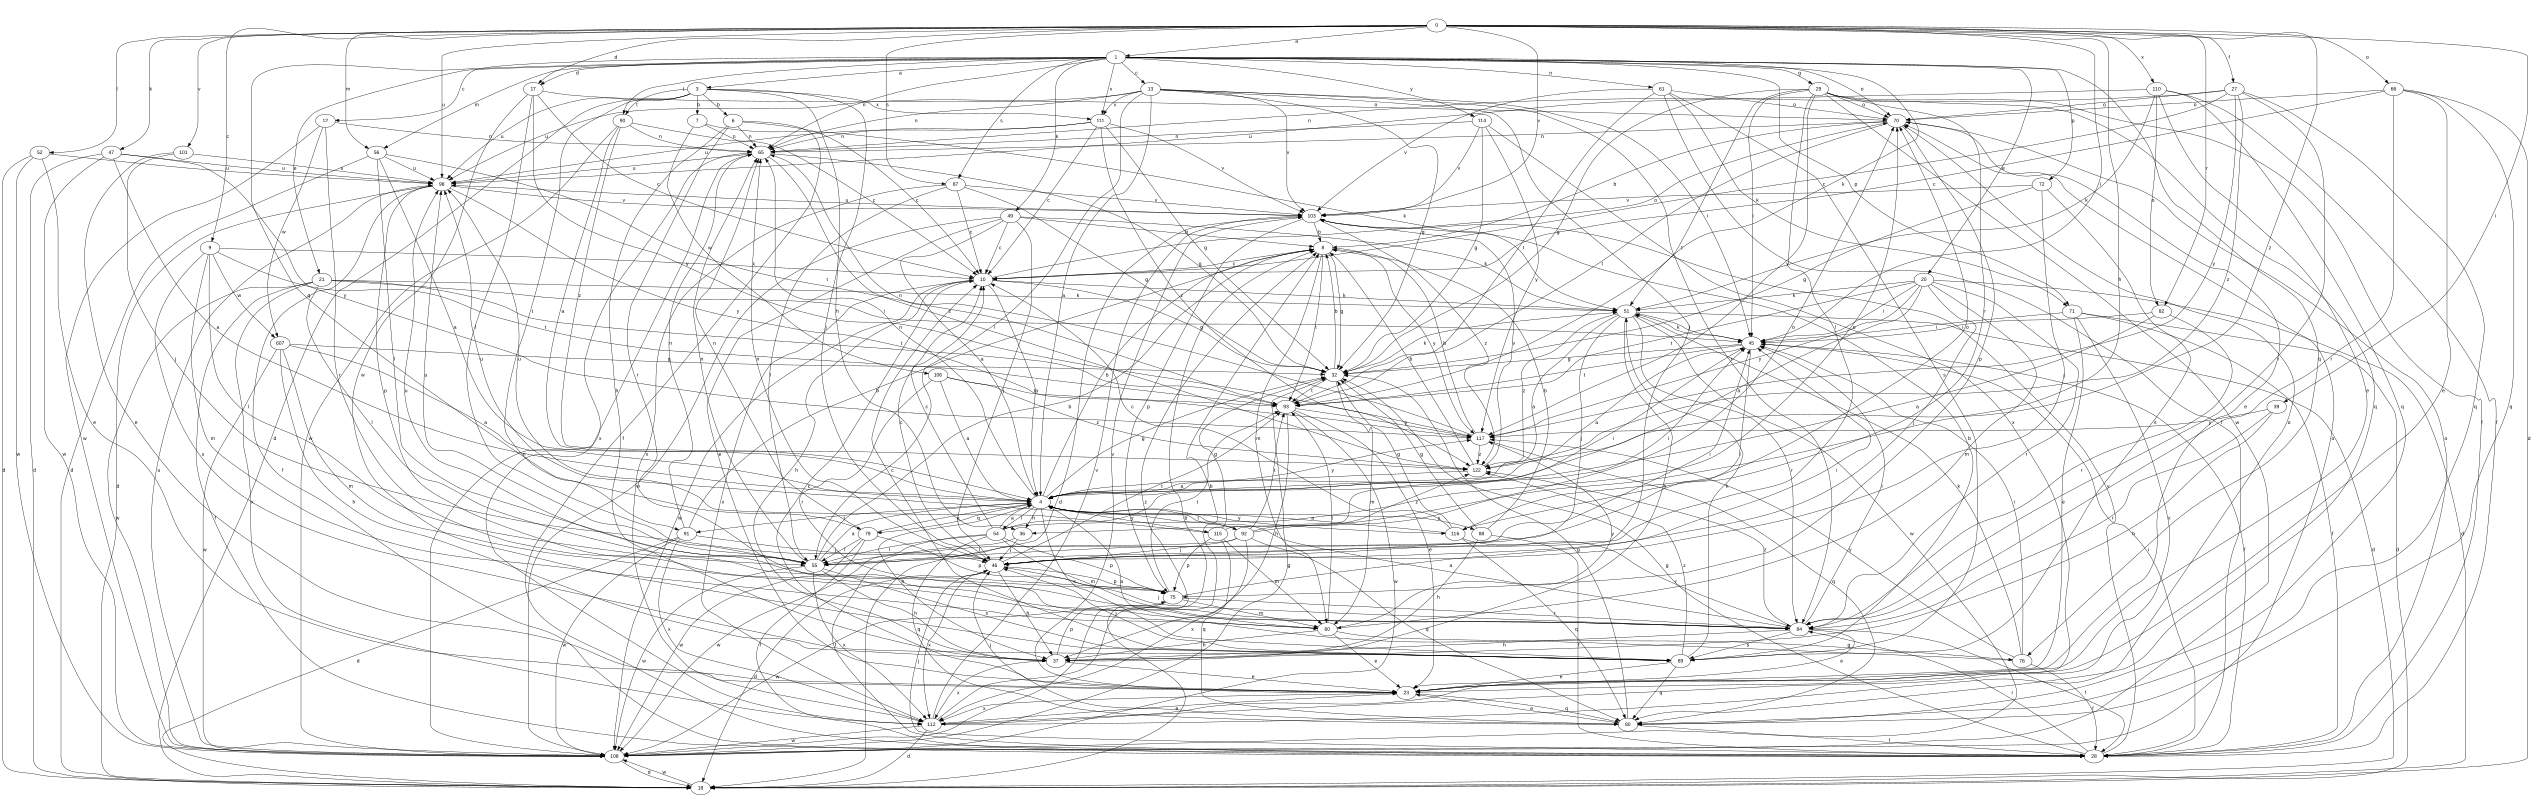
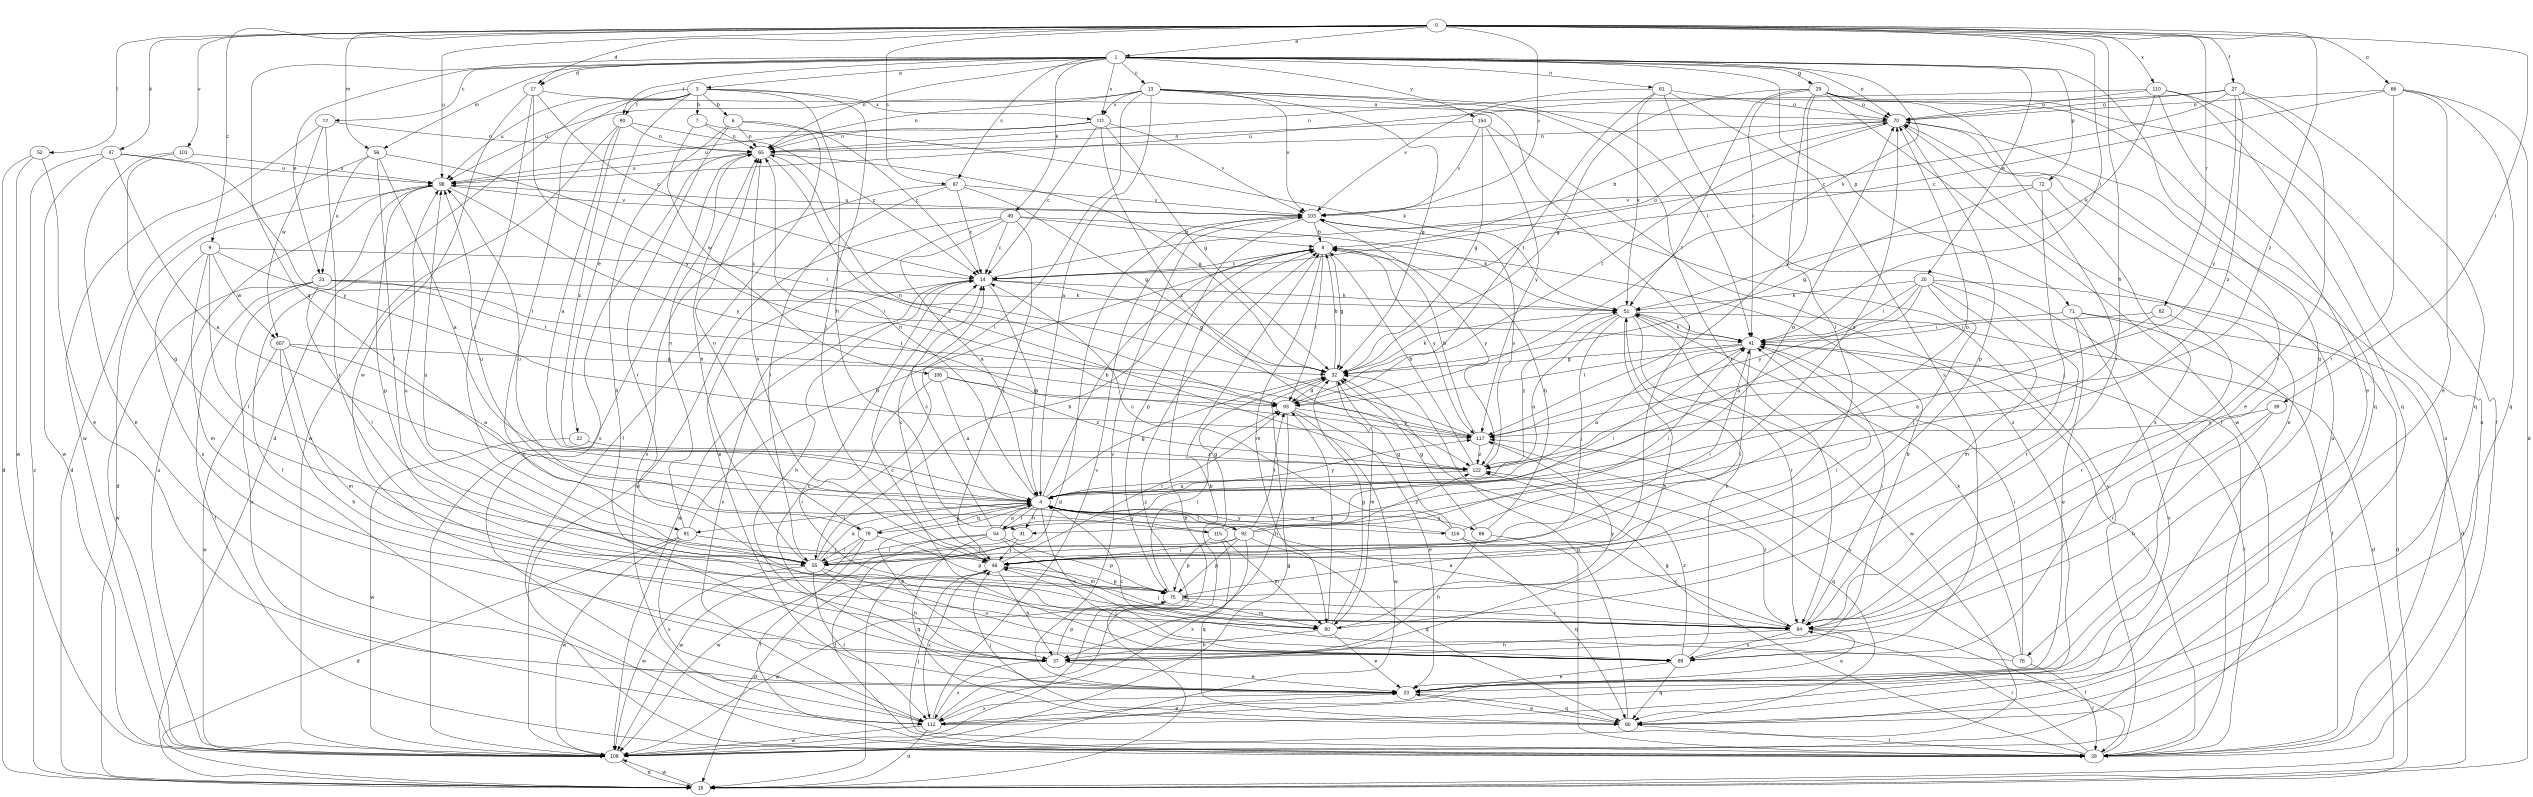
(1482, 121) -> (1482, 121)
(408, 168) -> (336, 208)
(239, 172) -> none
(2152, 199) -> (2034, 104)
(1829, 237) -> (1637, 195)
(983, 280) -> (983, 280)
(1486, 343) -> (1486, 343)
(1752, 343) -> (1752, 343)
(1854, 344) -> (1807, 330)
(1606, 352) -> none
(176, 359) -> (176, 359)
(1312, 391) -> (1312, 391)
(1932, 403) -> (2112, 331)
(2482, 423) -> (2482, 423)
none -> (579, 439)
(35, 470) -> (35, 470)
(1022, 534) -> (1022, 534)
none -> (1210, 564)
(1122, 582) -> (1122, 582)
(1673, 641) -> (1362, 498)
(844, 645) -> (844, 645)
